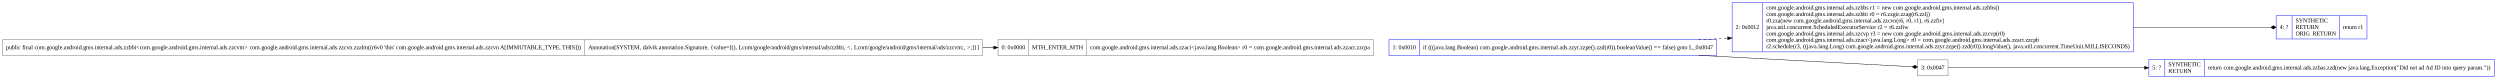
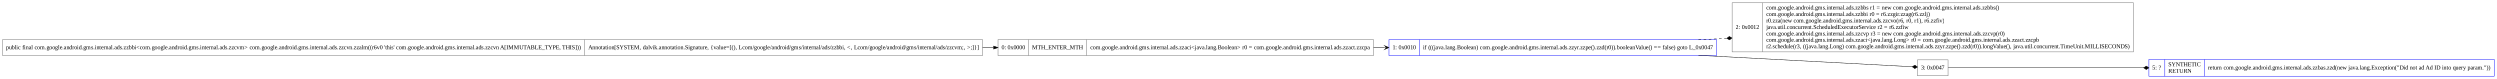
(1933, 27) -> (1933, 27)
(2322, 27) -> none
(1713, 39) -> (1713, 39)
none -> (1379, 48)
(2046, 68) -> (2046, 68)
